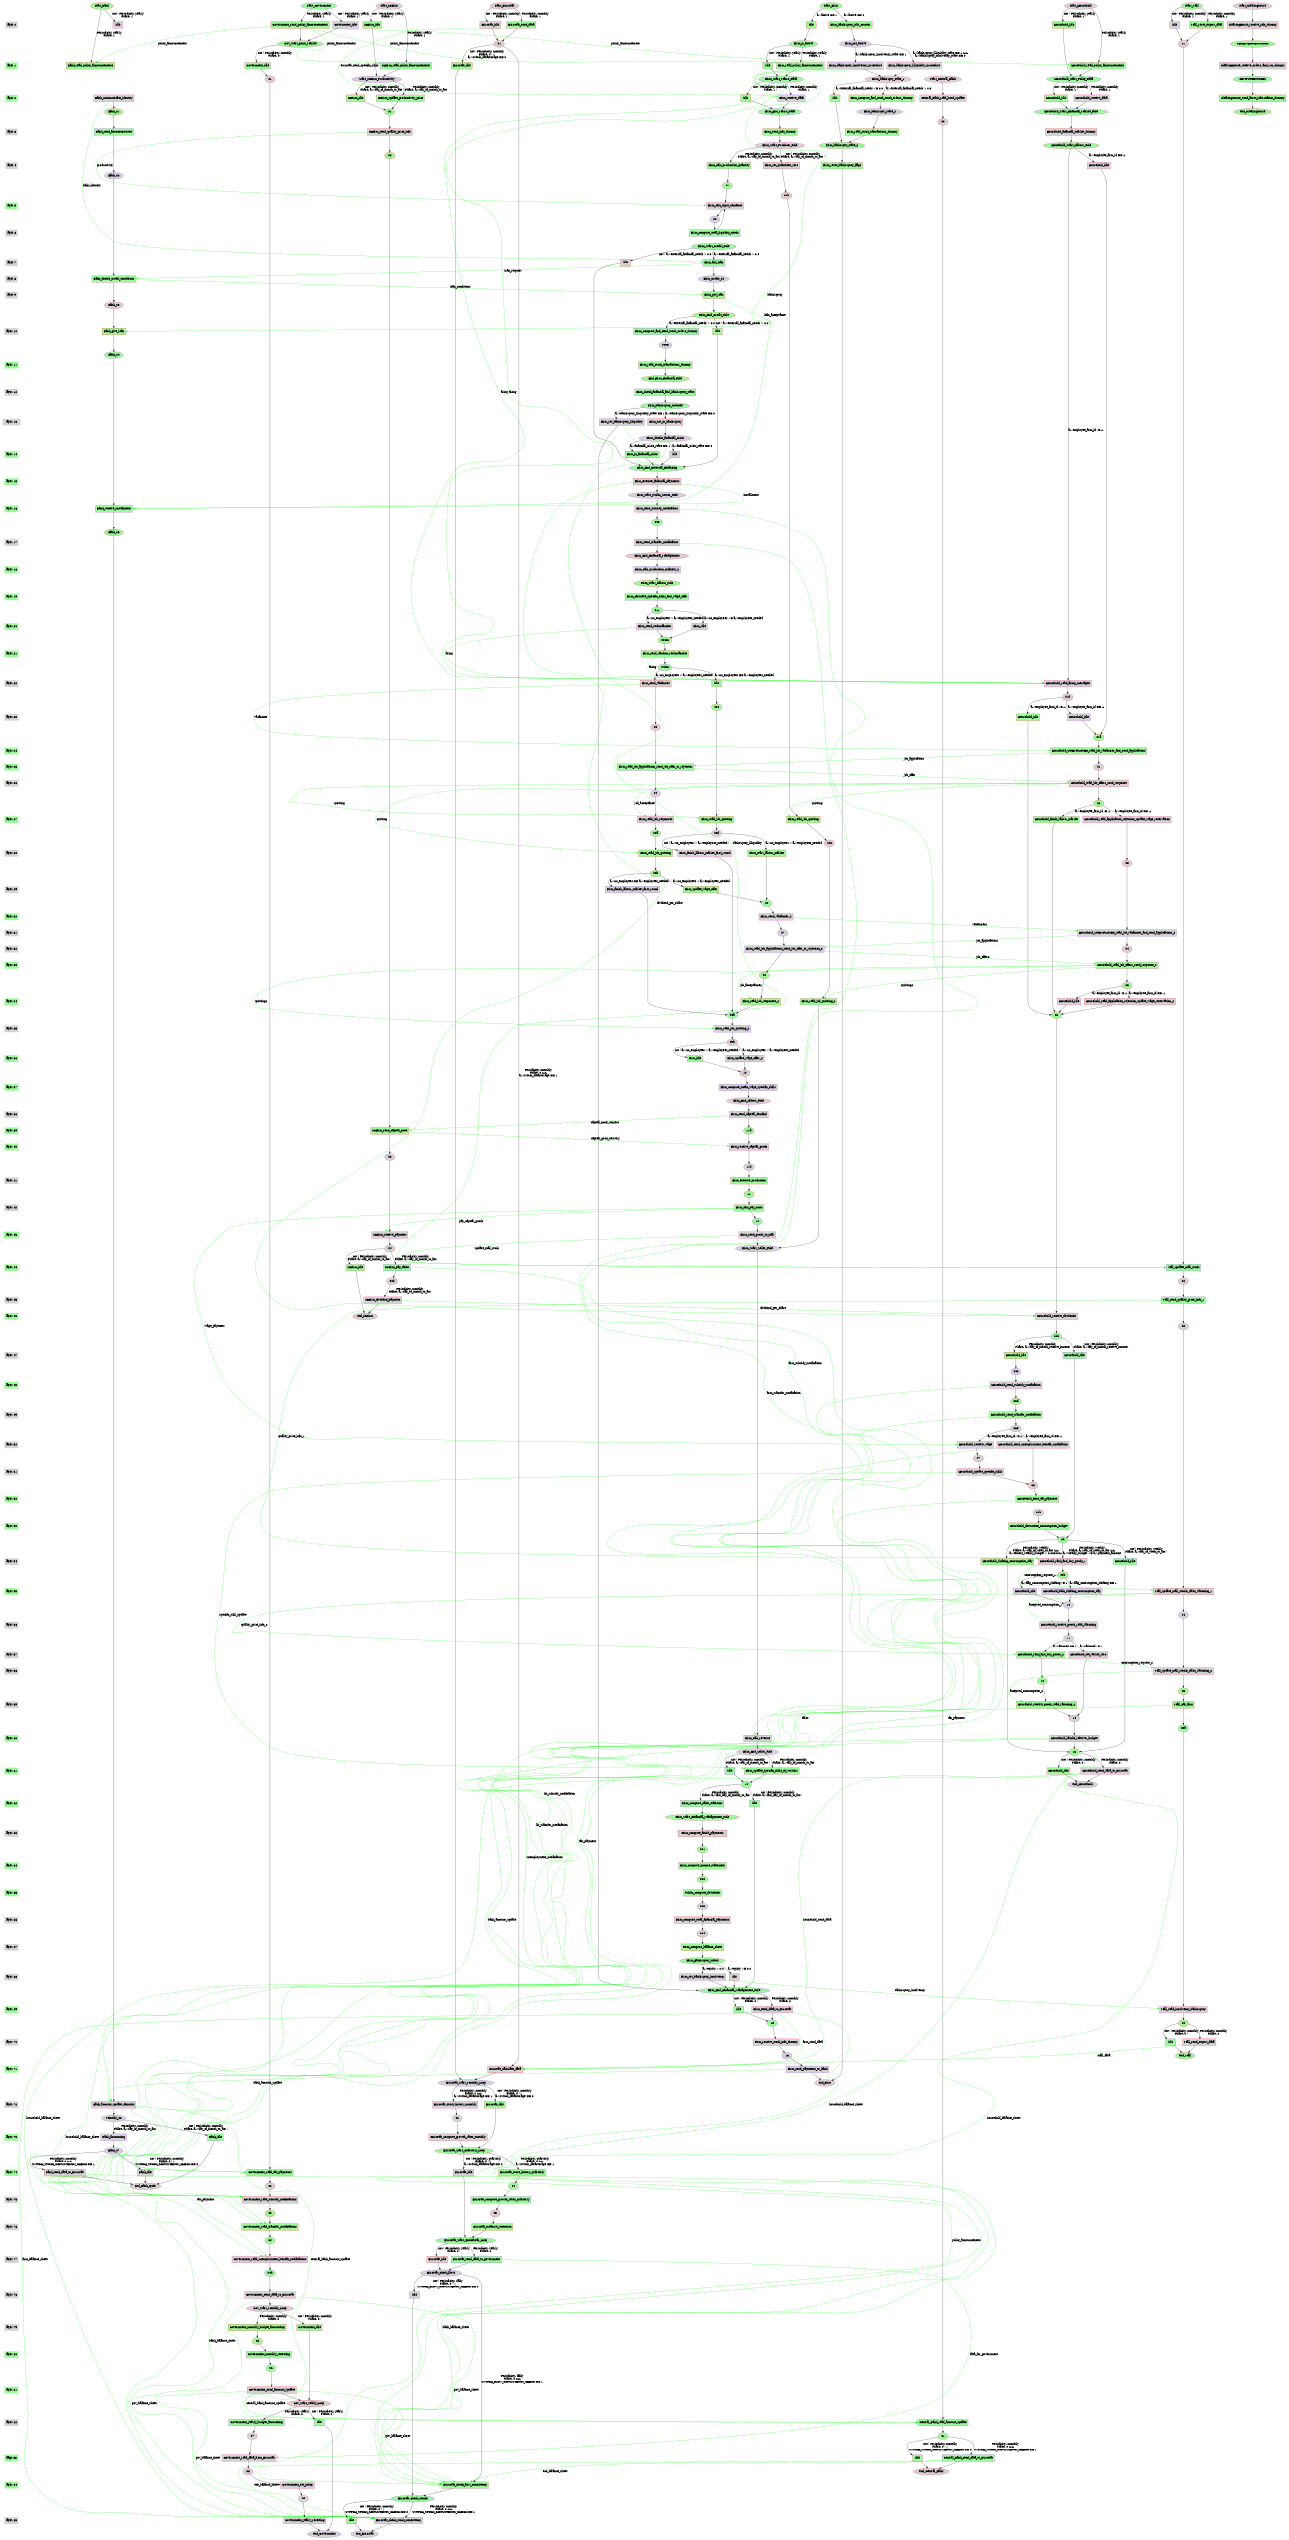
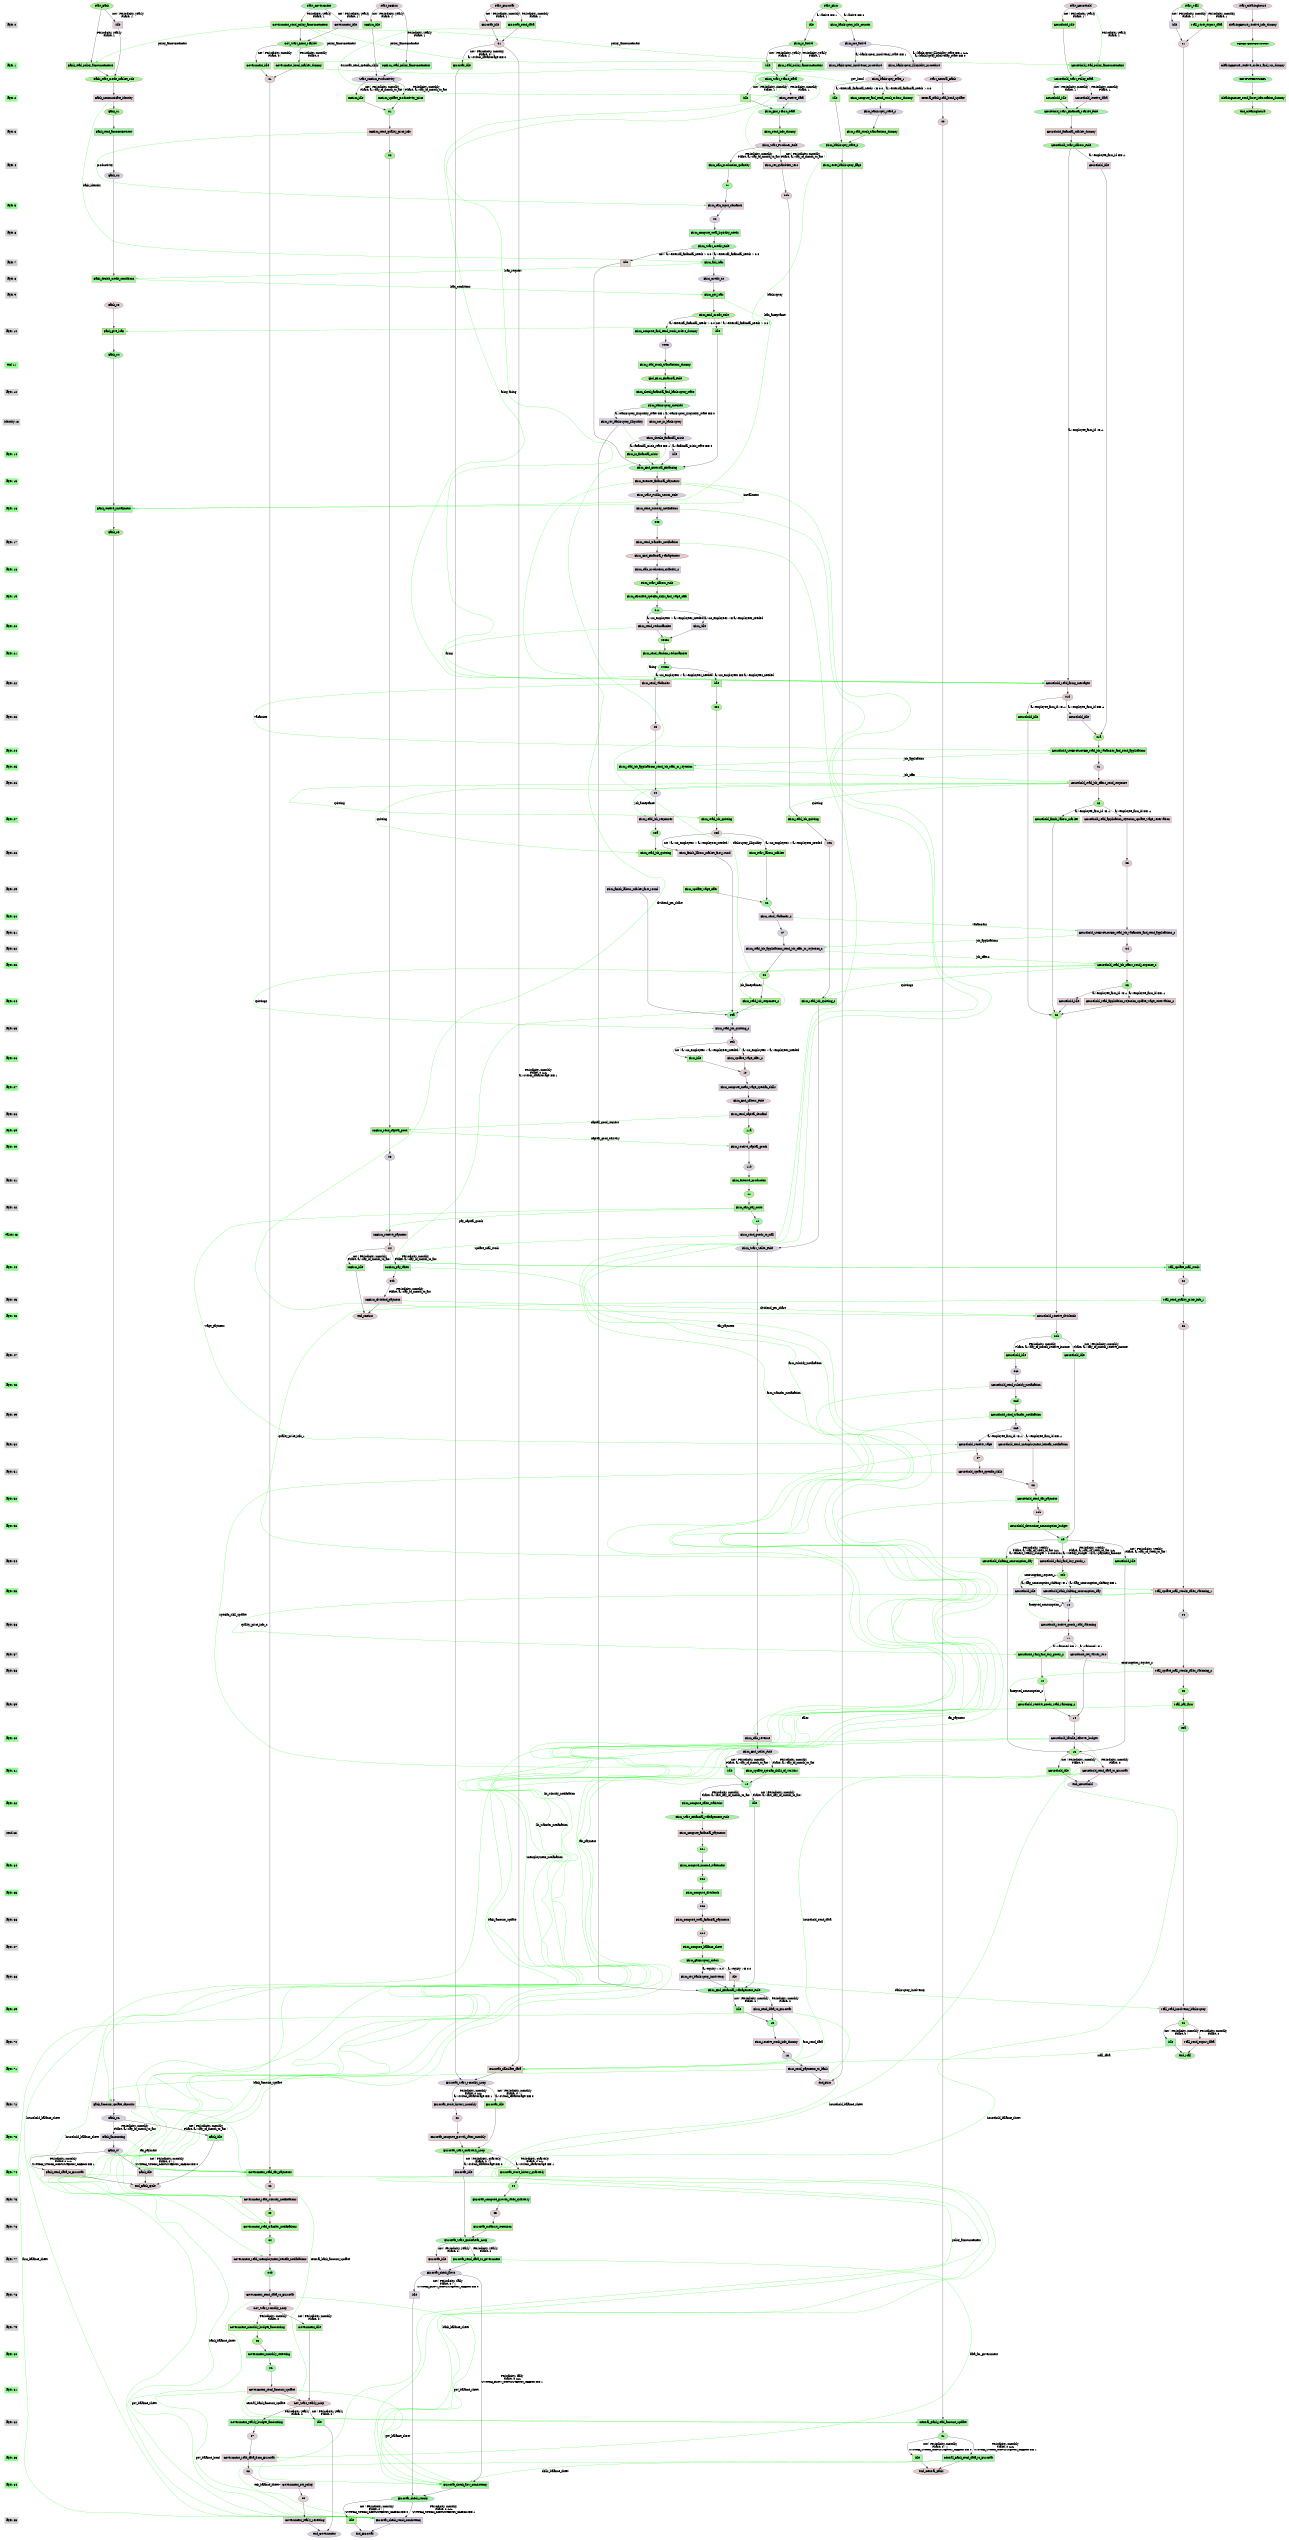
(1101, 33) -> (1101, 33)
none -> (299, 66)
none -> (114, 79)
(722, 221) -> (714, 239)
(114, 291) -> none
(11, 365) -> (11, 365)
none -> (665, 385)
(11, 422) -> (11, 422)
(657, 597) -> (657, 597)
(656, 873) -> none
(11, 1235) -> (11, 1235)
none -> (913, 1463)
none -> (1038, 1505)
(11, 1833) -> (11, 1833)
(702, 1833) -> (702, 1833)
(702, 1893) -> (702, 1893)
(702, 1926) -> (702, 1926)
(114, 2118) -> (114, 2118)
(90, 2186) -> (176, 2170)
(11, 2458) -> (11, 2458)
(208, 2458) -> (208, 2458)
(555, 2472) -> (555, 2472)
